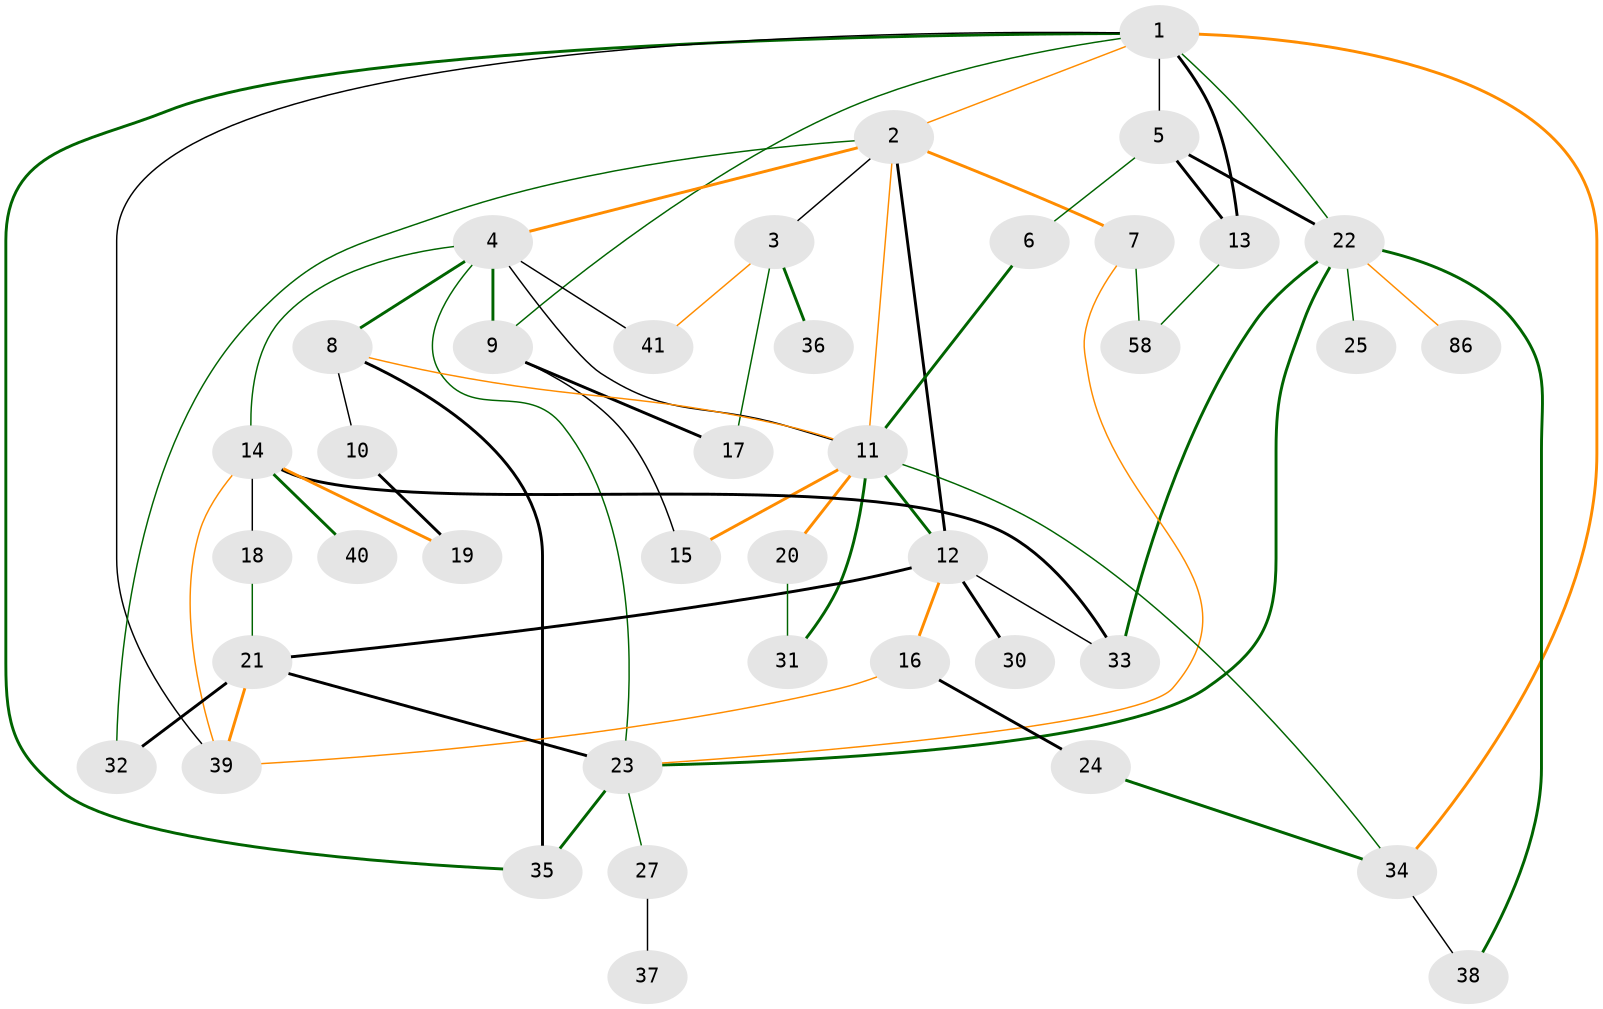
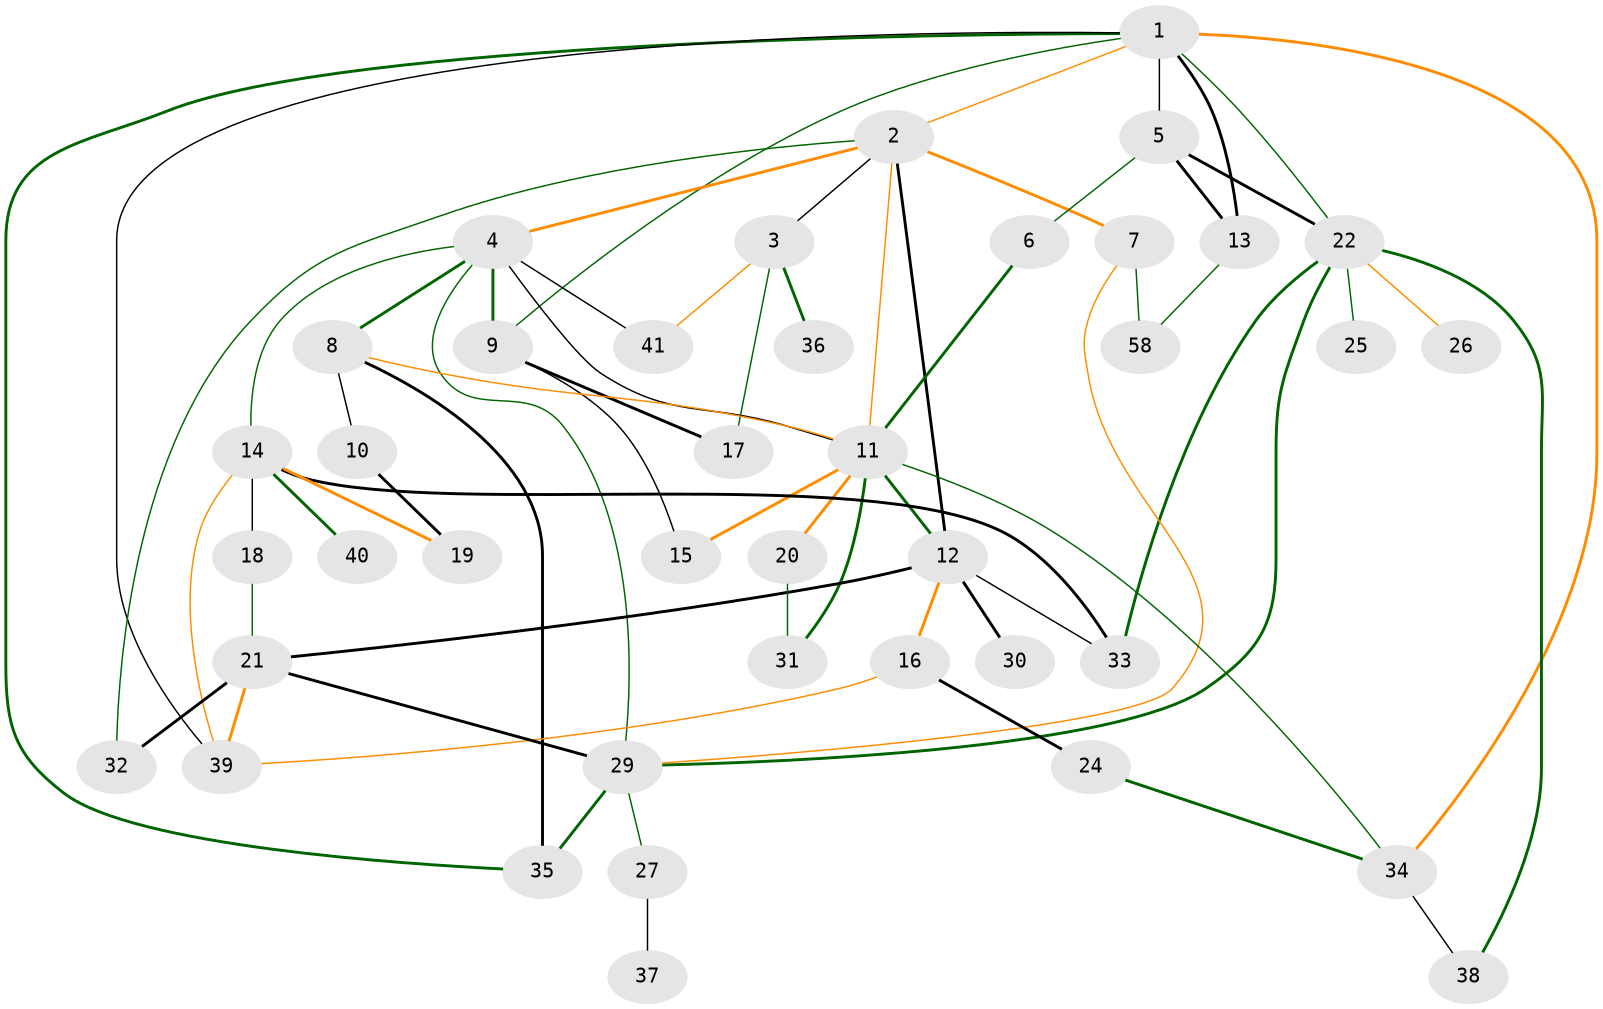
(1461, 347) -> (1461, 347)
(623, 767) -> (623, 767)
